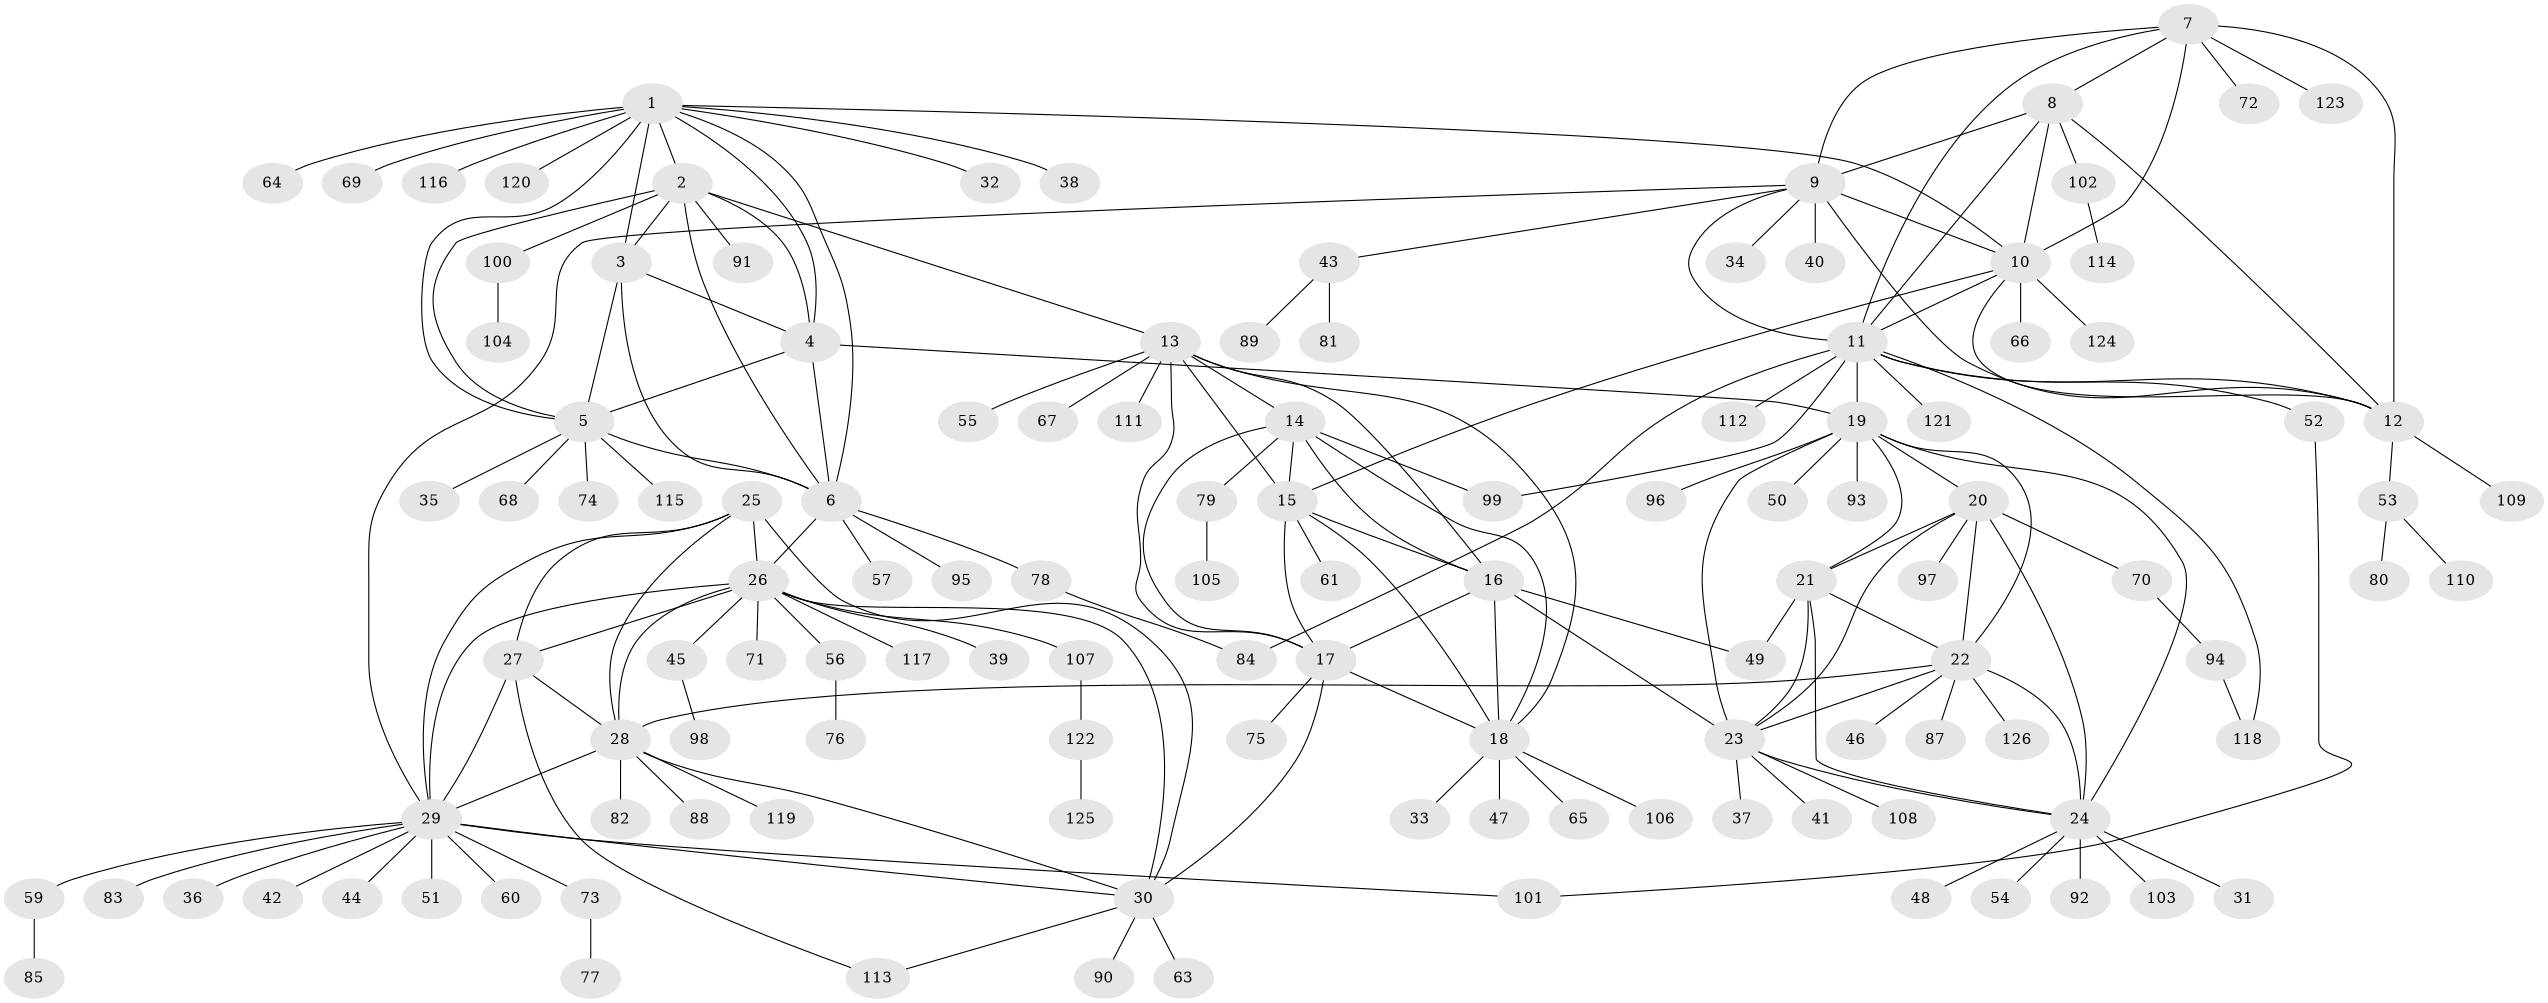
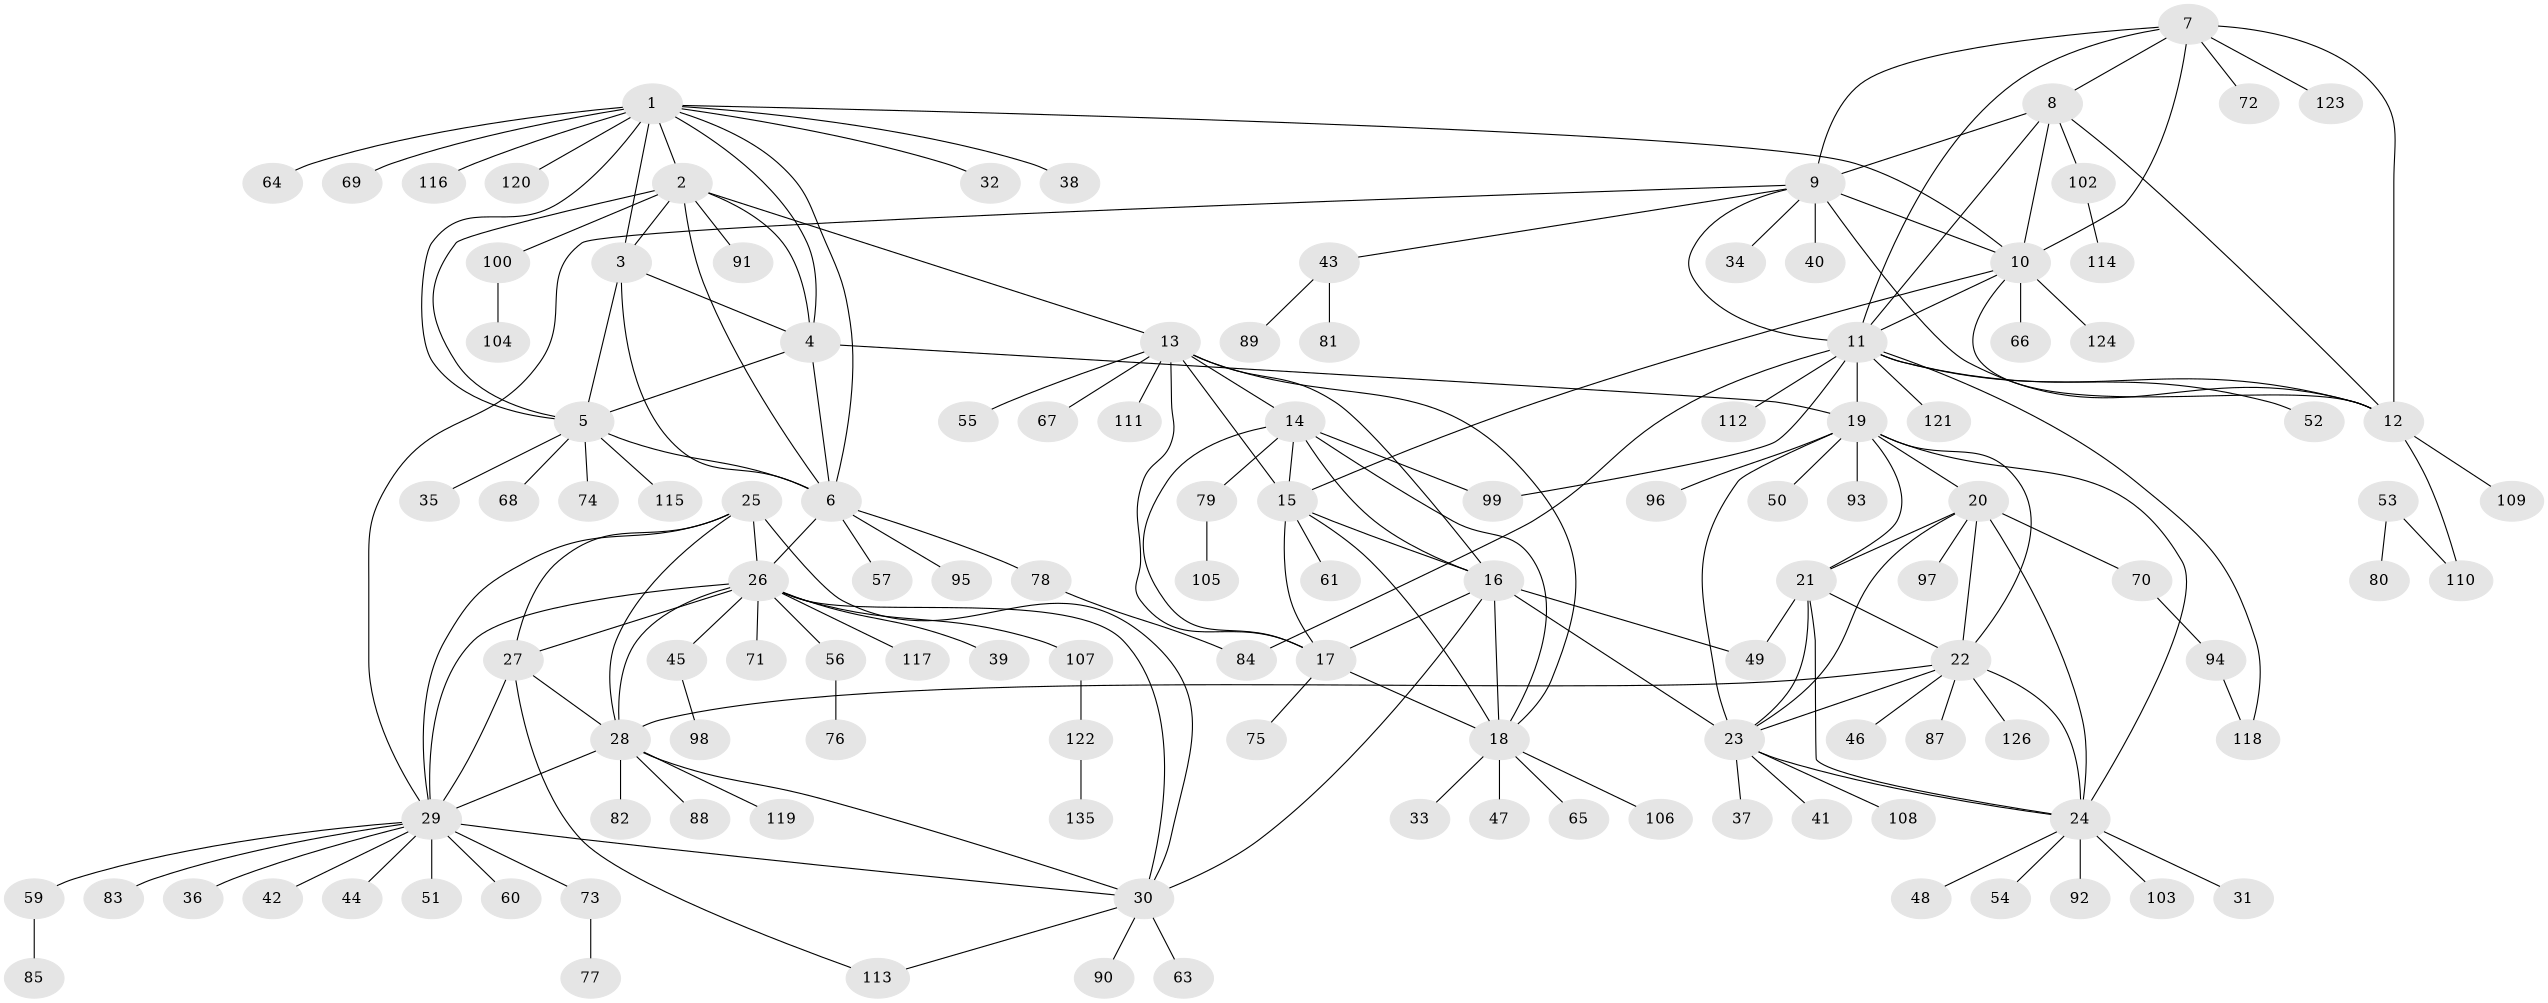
(2391, 462) -> (2435, 499)
(1266, 798) -> (1343, 764)
(1081, 819) -> (1081, 819)
(1529, 899) -> none
